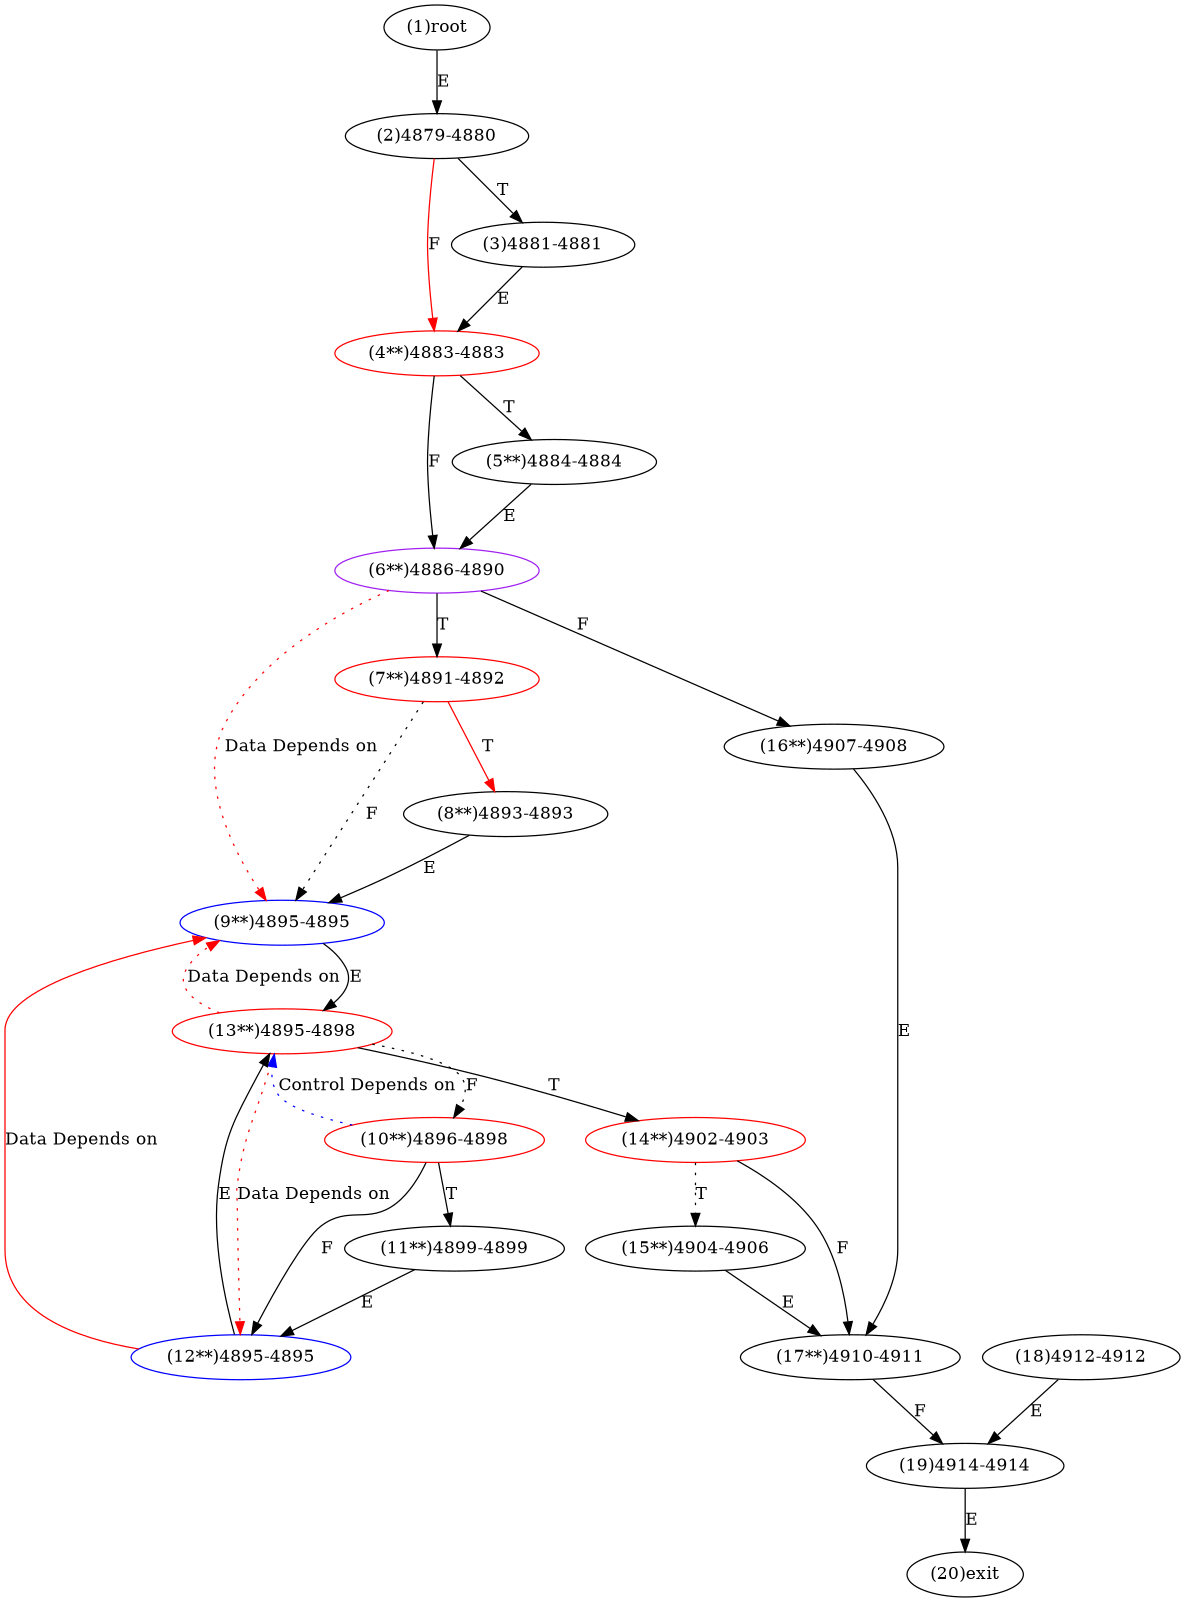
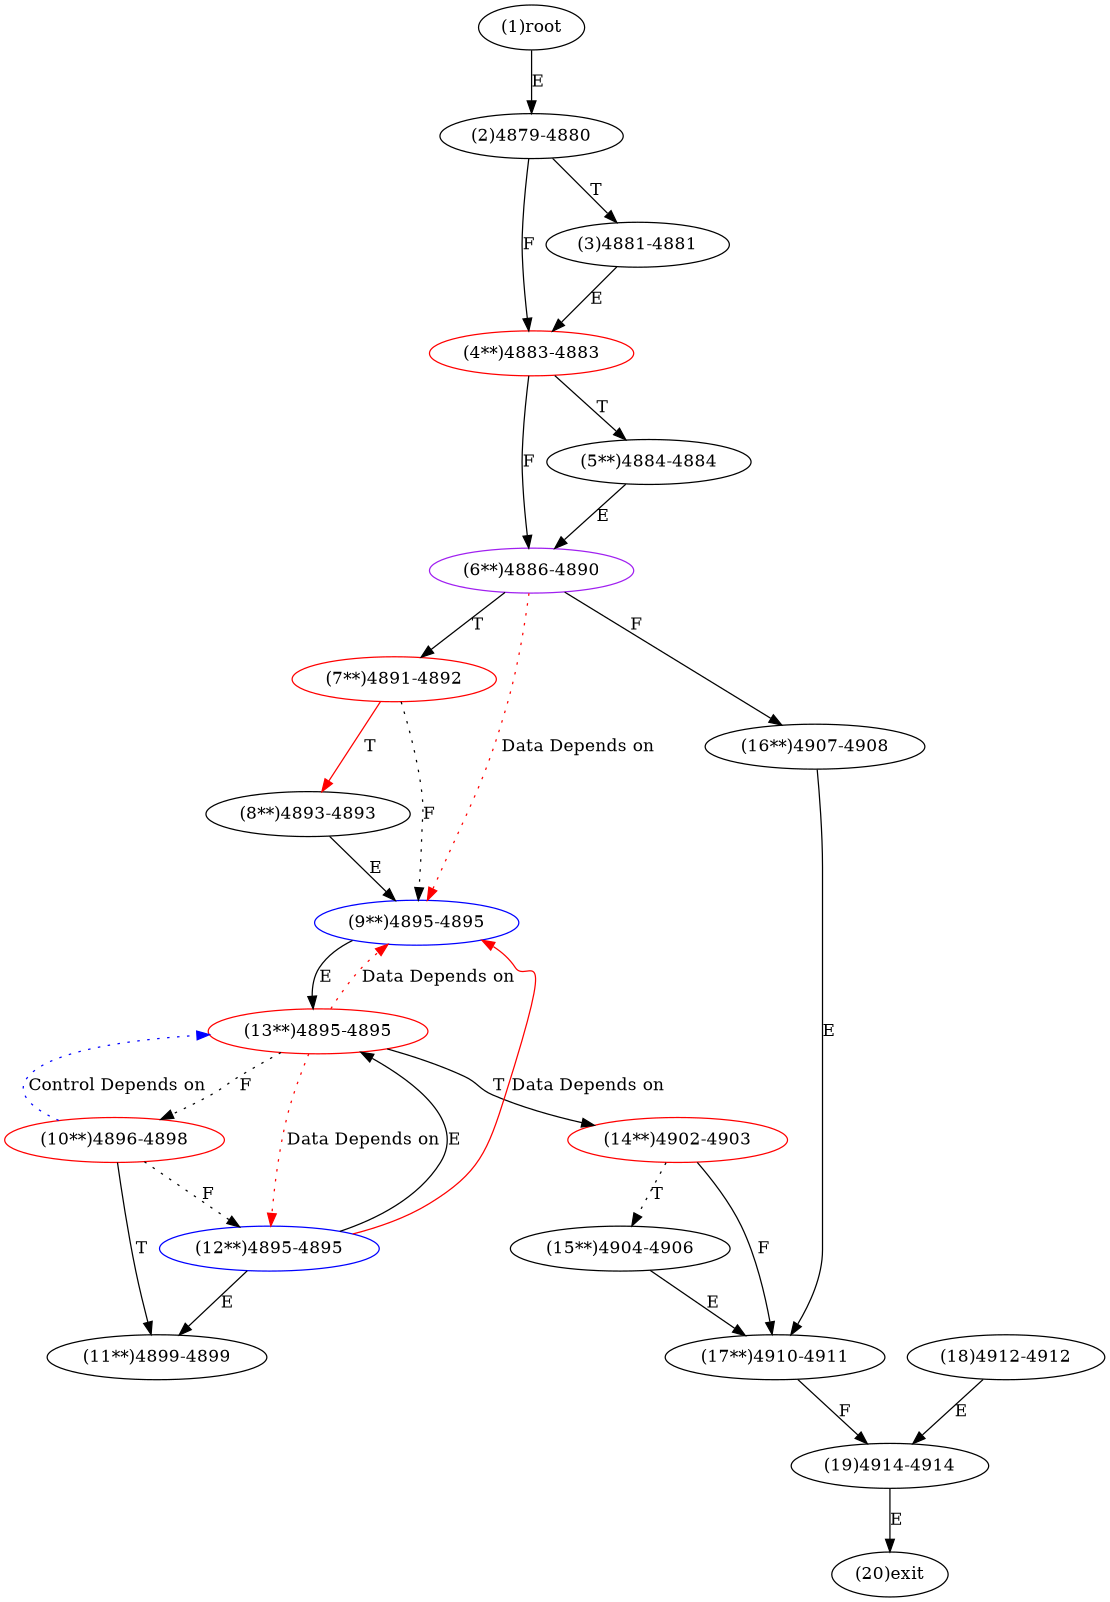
(428, 238) -> (522, 238)
(282, 1031) -> (318, 1031)
(327, 1222) -> (187, 1191)
(353, 1300) -> (218, 1299)
